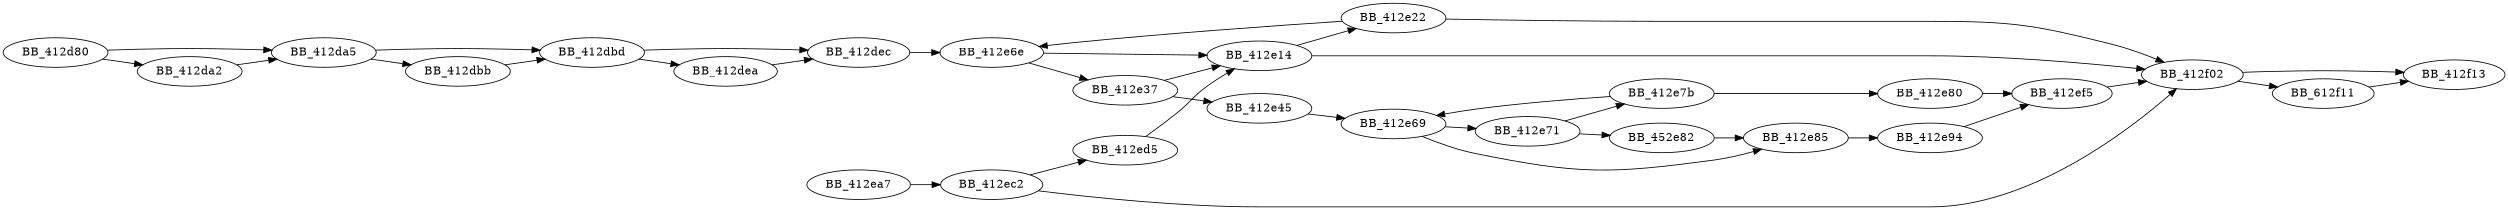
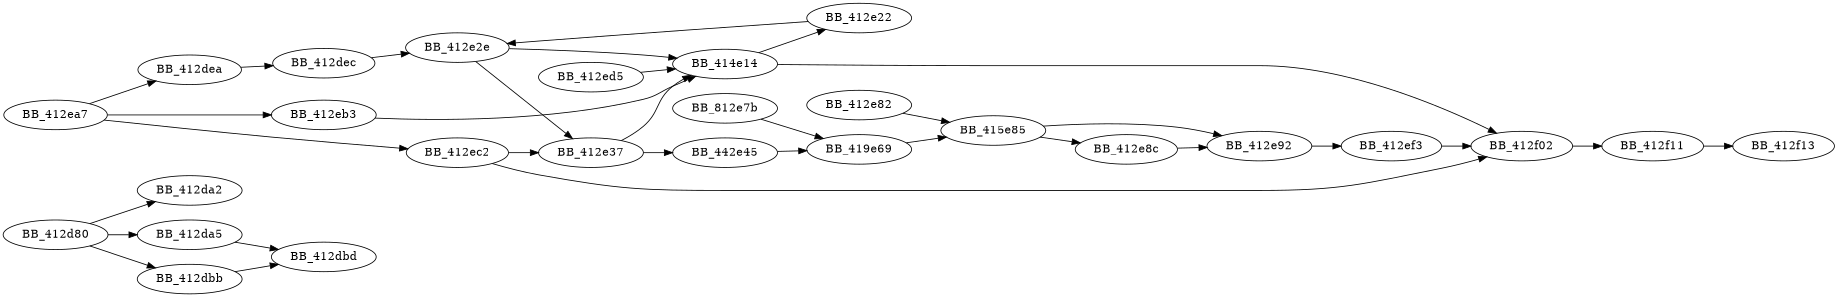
(1803, 21) -> none
(722, 49) -> none
(992, 53) -> (457, 48)
(1259, 56) -> (725, 64)
(387, 61) -> (119, 256)
(655, 61) -> (119, 94)
(253, 63) -> none
(2319, 71) -> none
(1662, 94) -> (725, 108)
(1930, 94) -> none
(2062, 94) -> (1391, 146)
(2323, 94) -> (1653, 146)
(1259, 108) -> (725, 153)
none -> (324, 115)
(1394, 124) -> (859, 149)
(1528, 131) -> none
(1662, 138) -> (859, 105)
(1796, 138) -> (993, 131)
(1930, 138) -> (1259, 146)
none -> (1126, 149)
(1054, 169) -> (520, 153)
